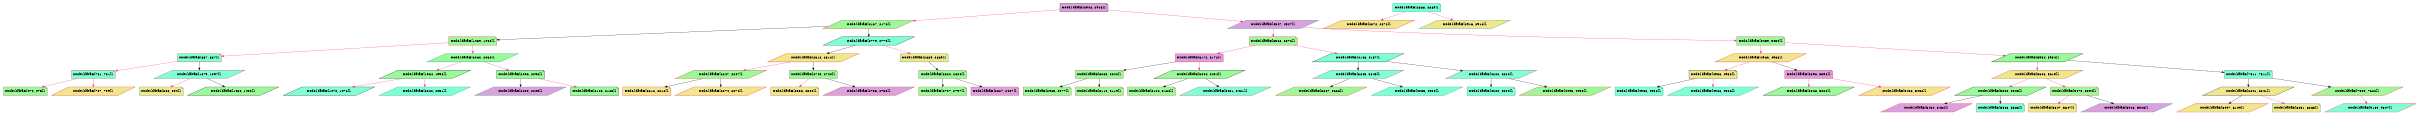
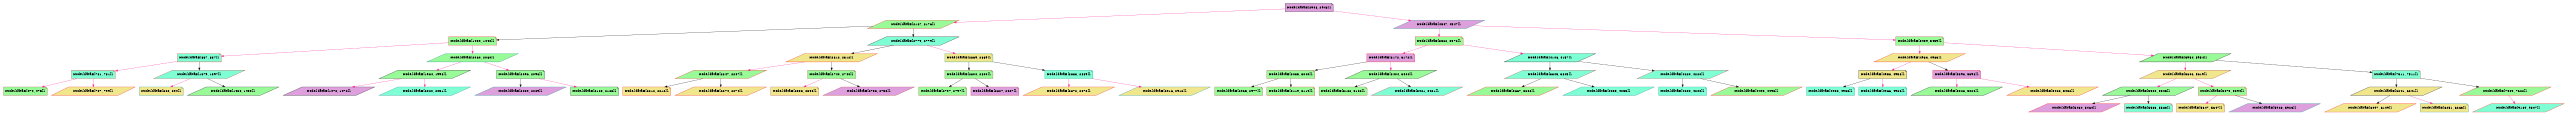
none -> (1018, 66)
(329, 91) -> (329, 91)
(1713, 91) -> (1883, 91)
